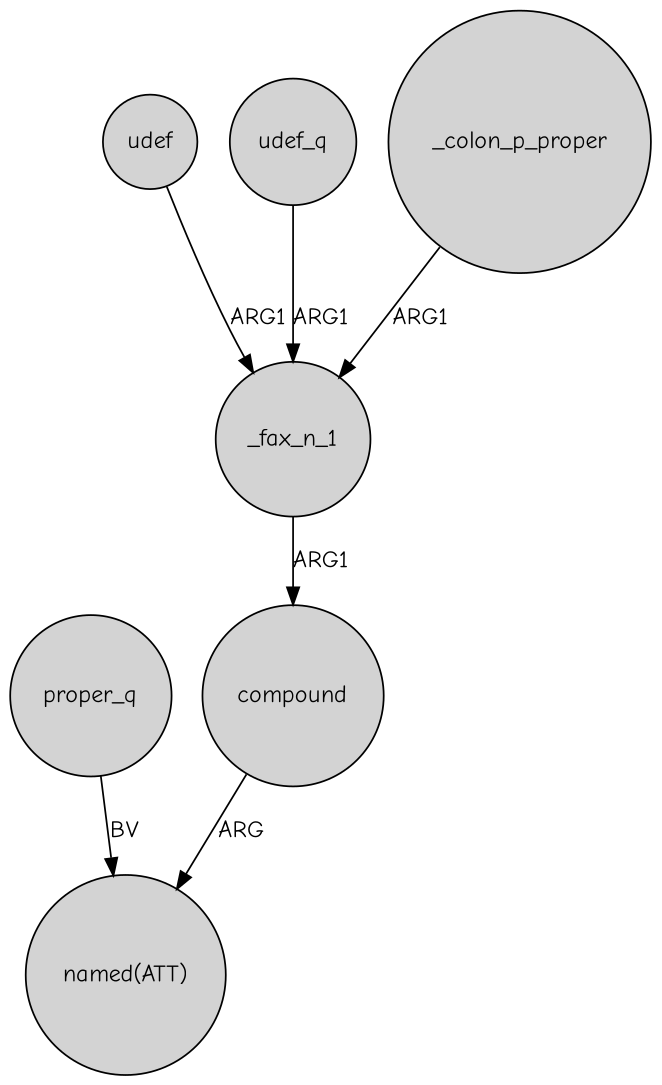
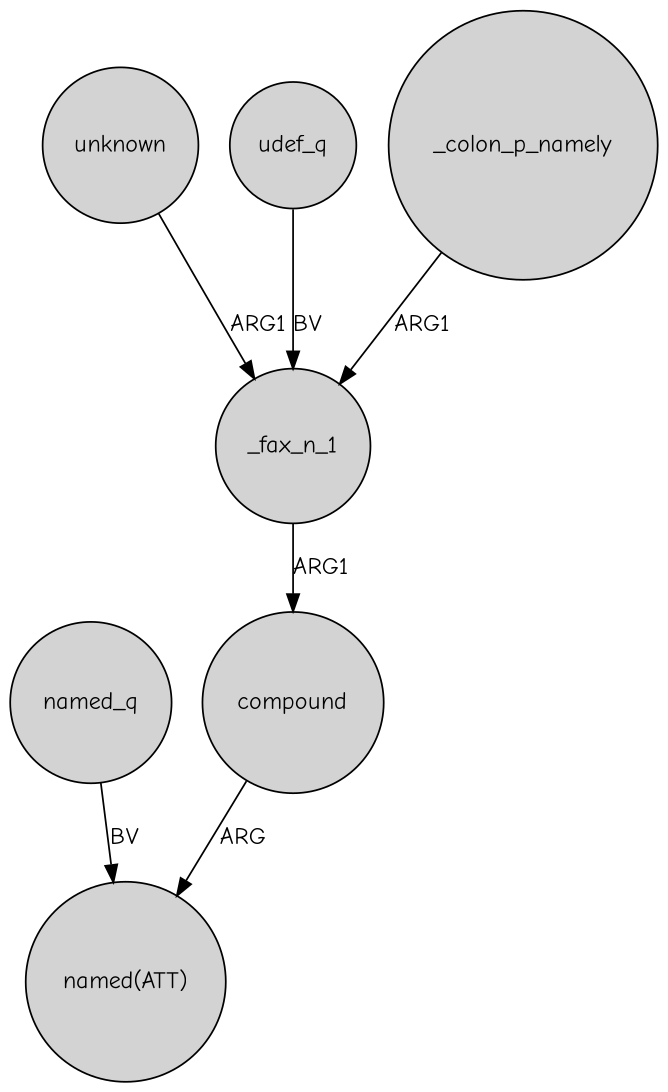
(150, 142) -> (121, 145)
(520, 142) -> (523, 145)
(321, 318) -> (308, 325)
(91, 696) -> (91, 703)
